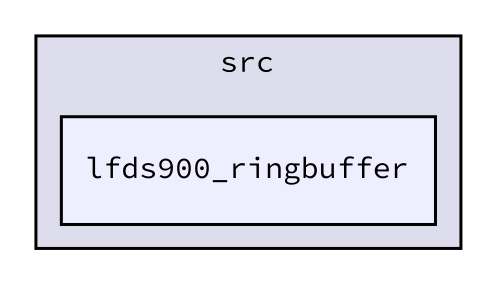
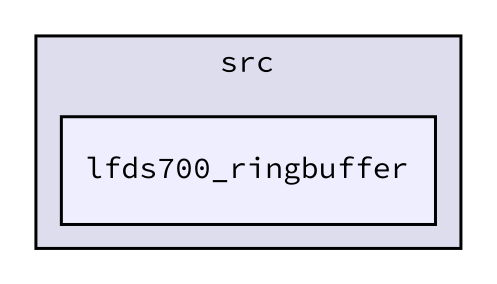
(248, 171) -> (248, 171)
